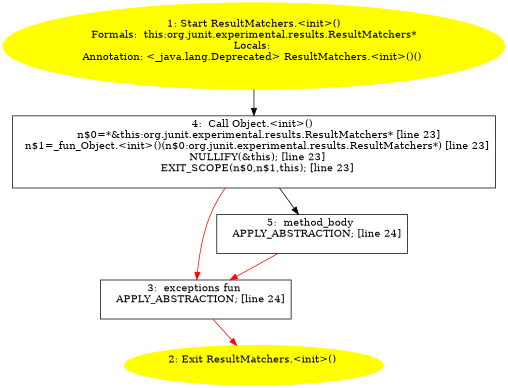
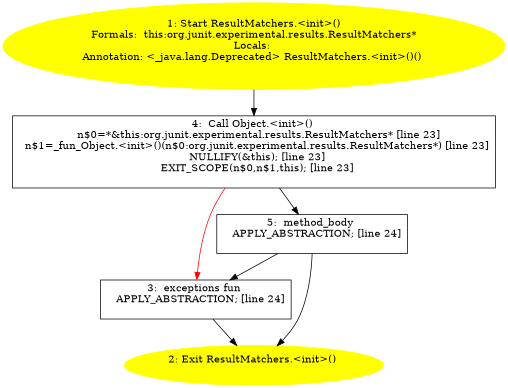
(257, 265) -> (257, 265)
none -> (305, 300)
(222, 330) -> (222, 330)
